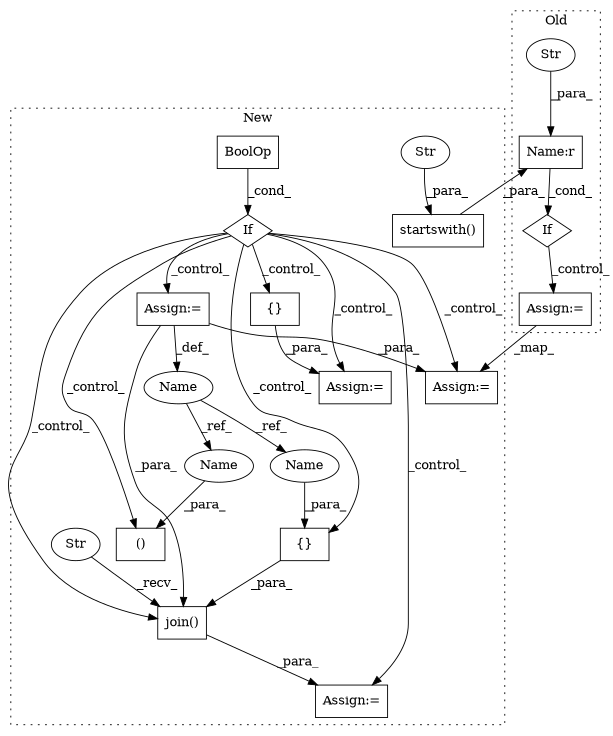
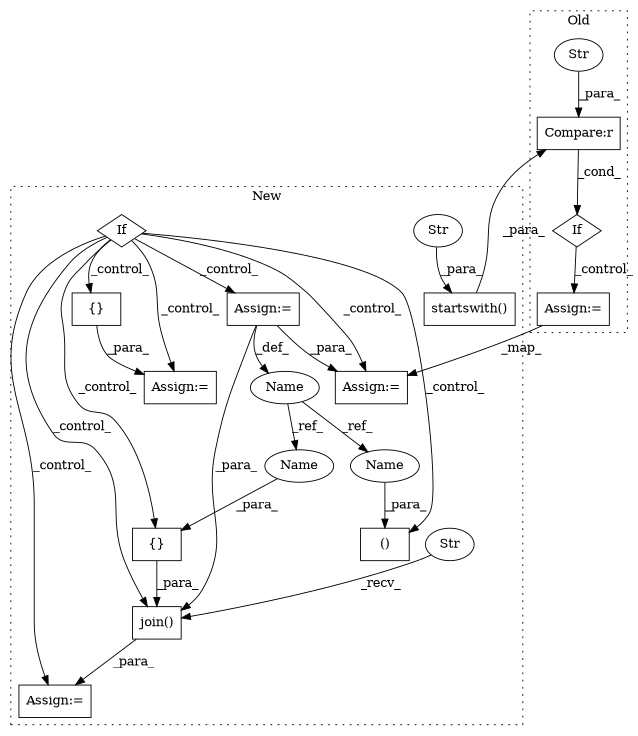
(248, 152) -> none
(551, 152) -> (579, 133)
